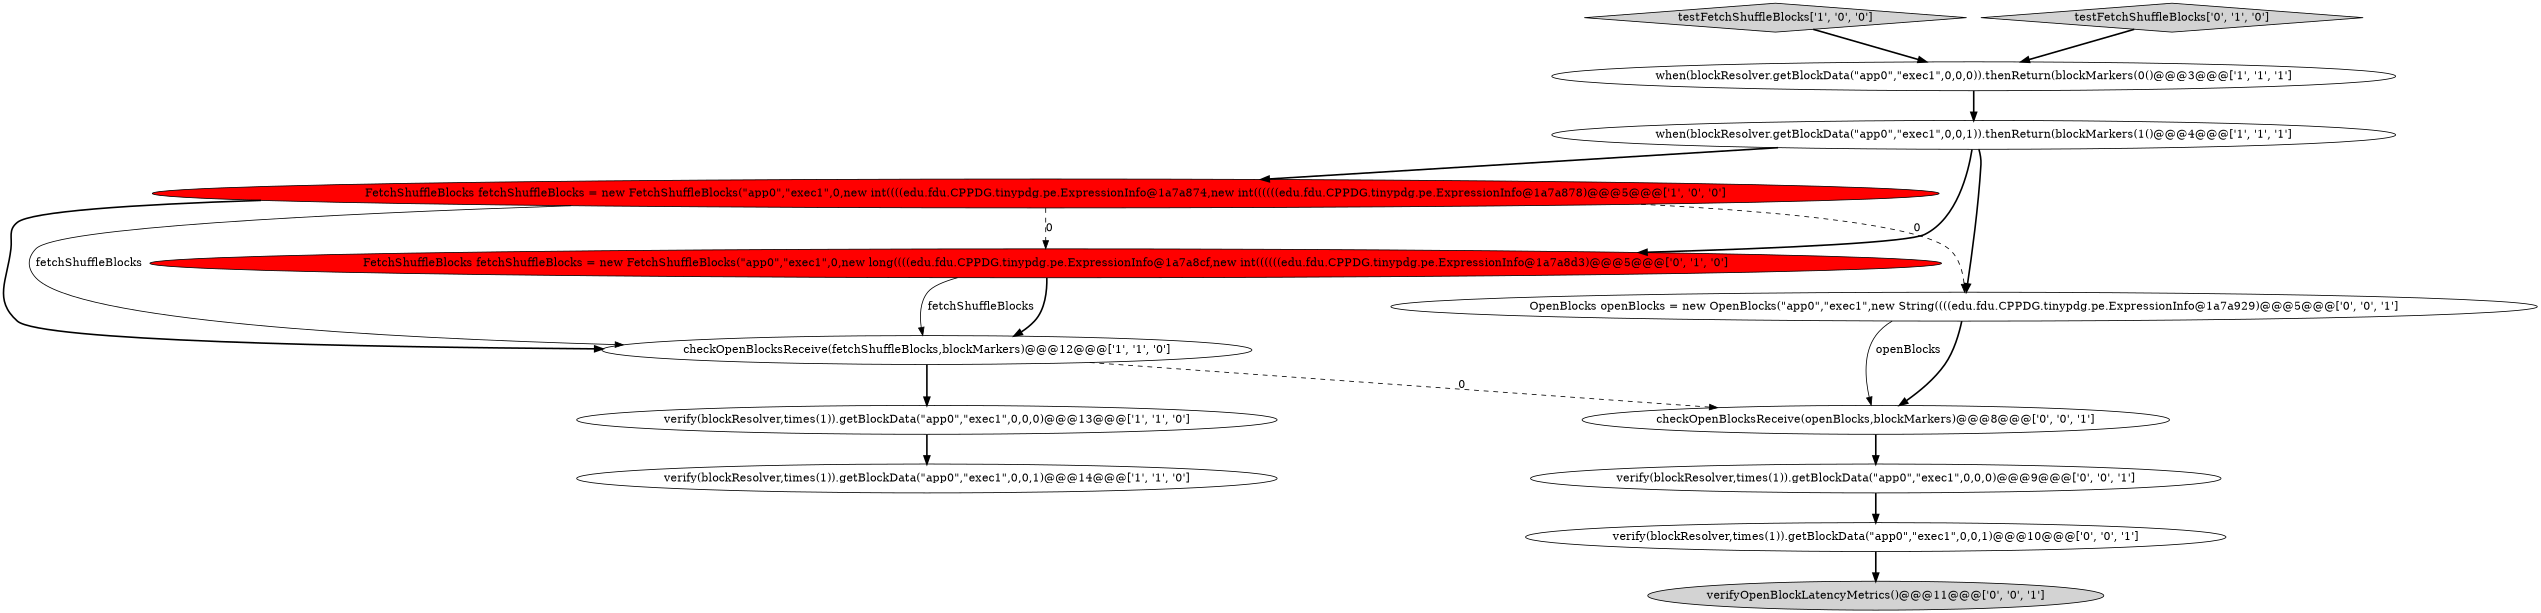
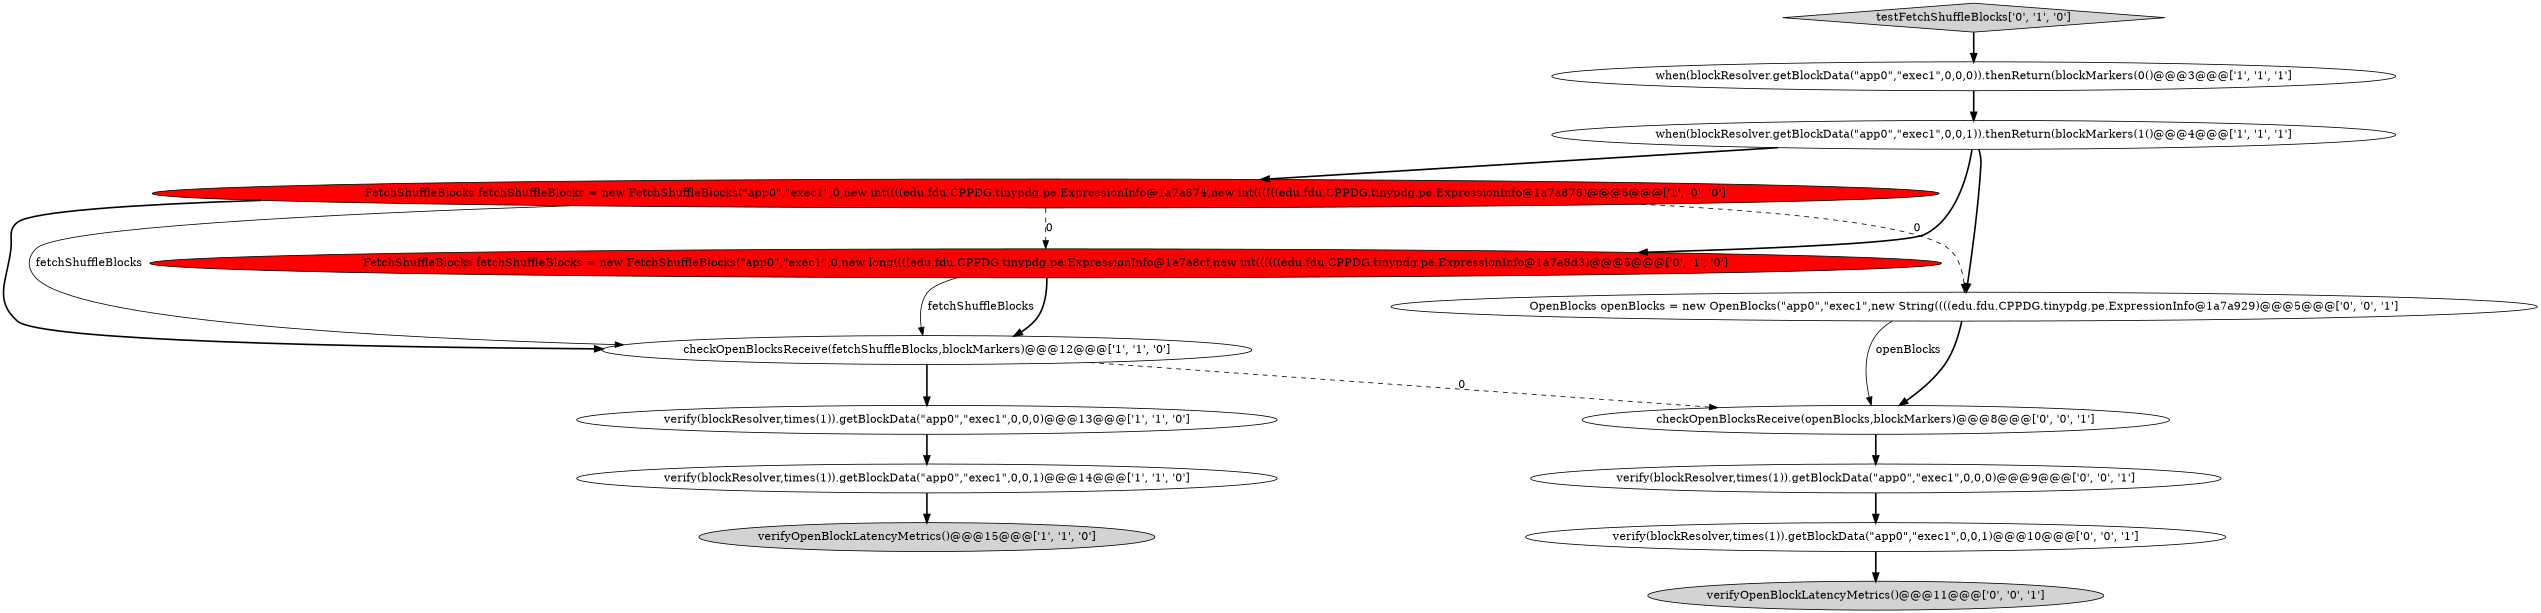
(1775, 18) -> none
none -> (927, 537)
